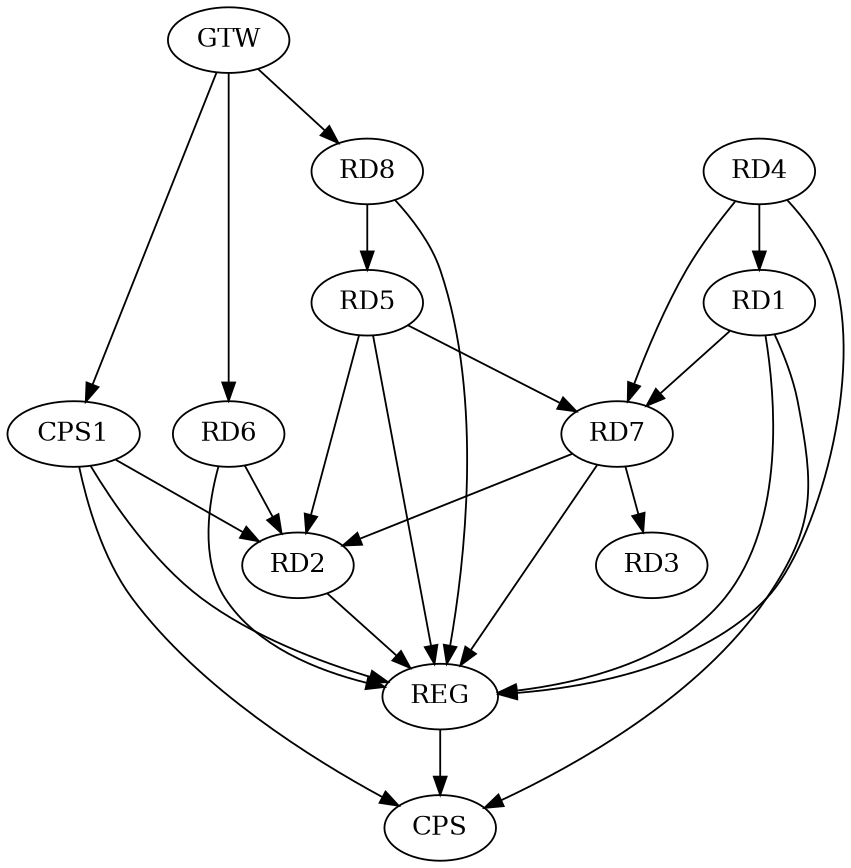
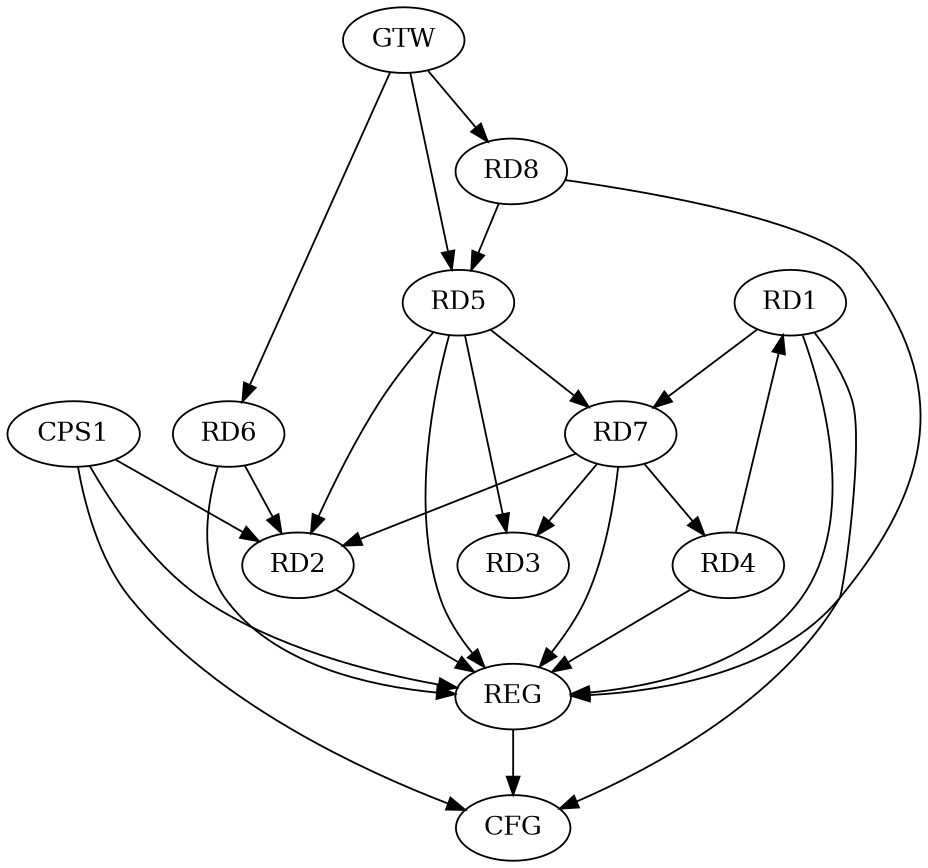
(155, 228) -> (429, 162)
(676, 288) -> (669, 493)
none -> (484, 425)
(440, 828) -> (513, 828)
